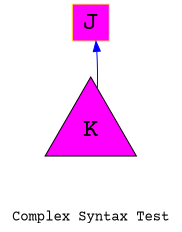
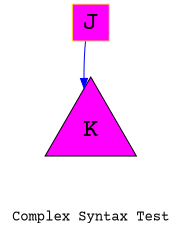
(97, 70) -> (84, 60)
